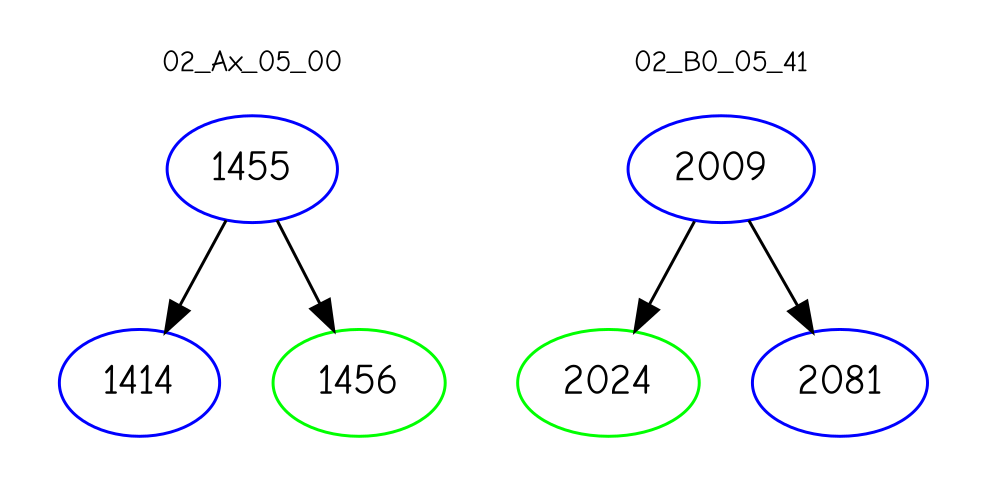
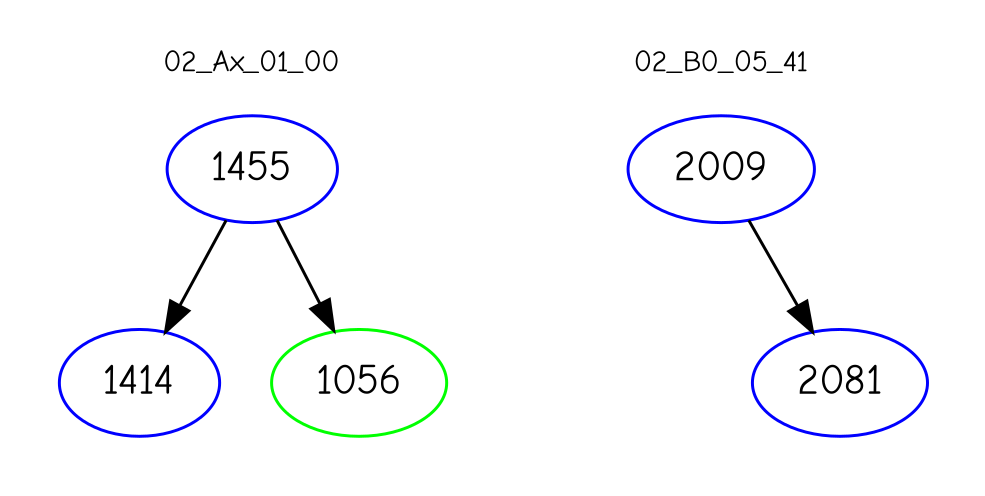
(252, 64) -> (252, 64)
(359, 383) -> (359, 383)
(608, 383) -> none
